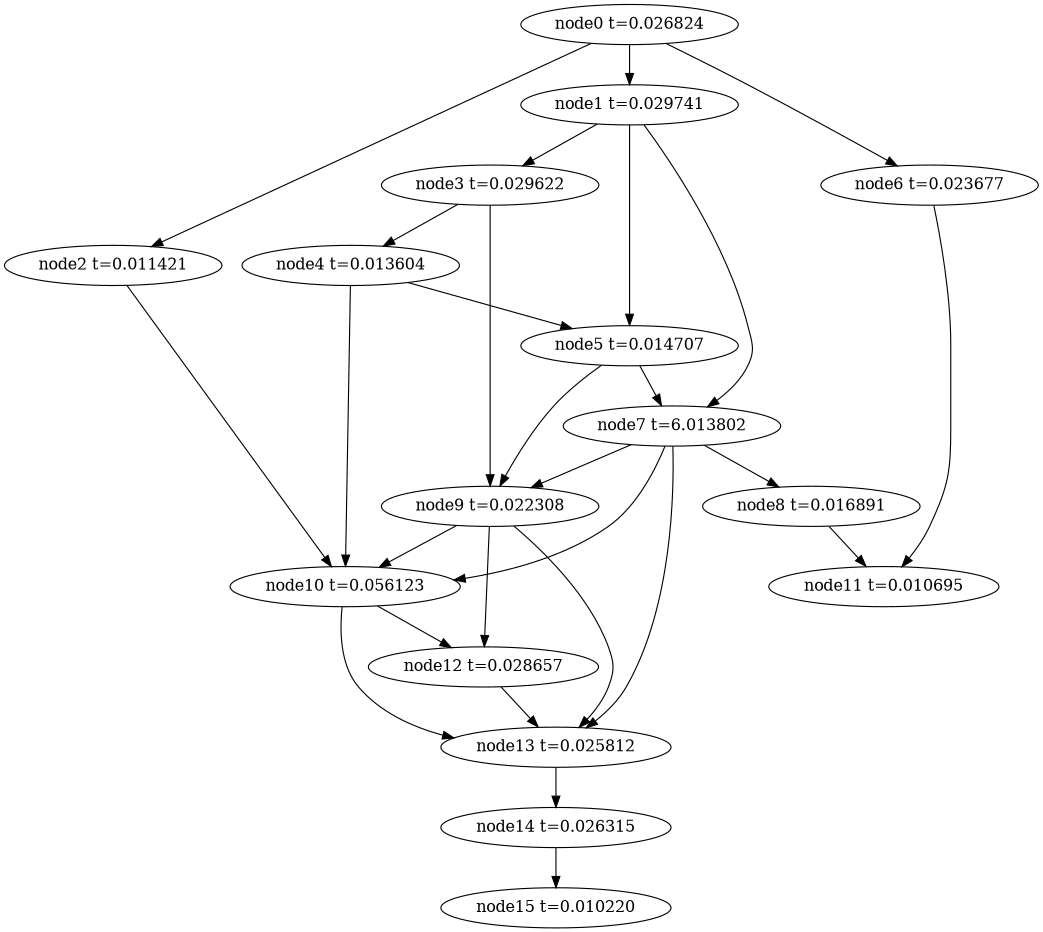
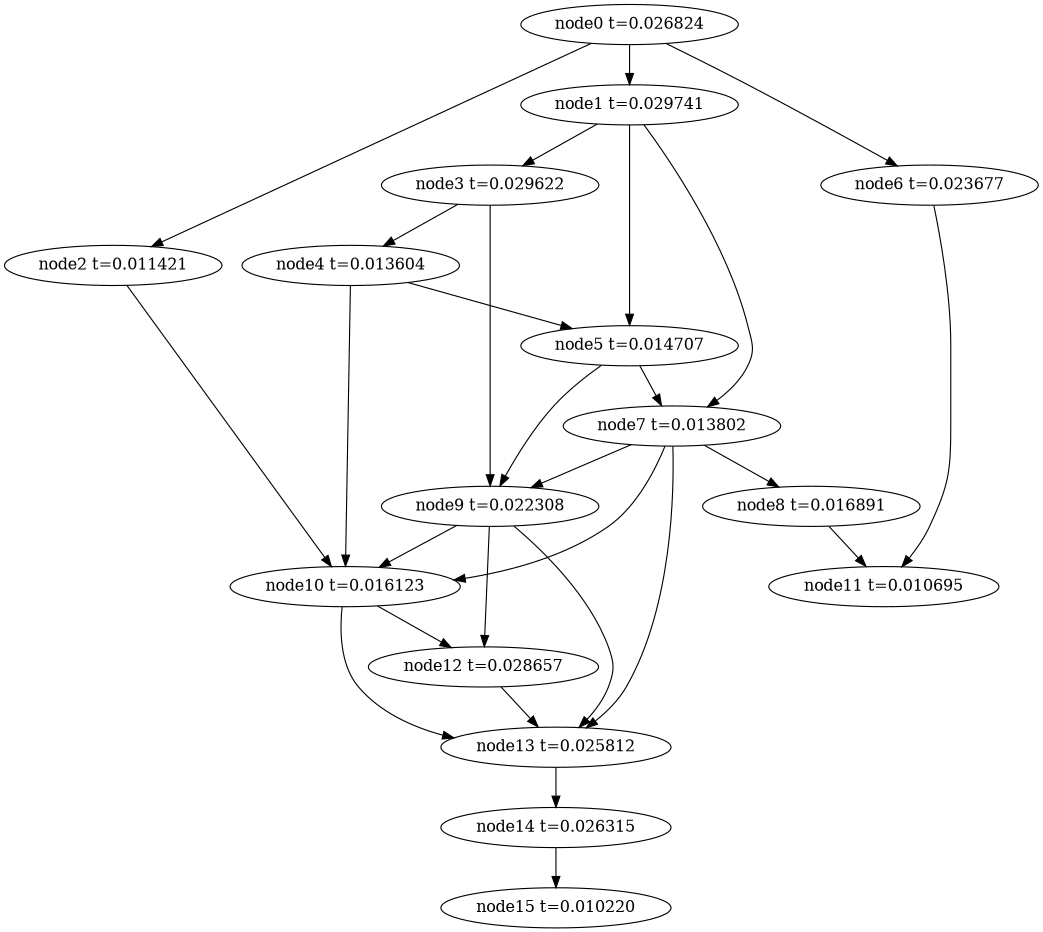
(672, 426) -> (672, 426)
(345, 587) -> (345, 587)
